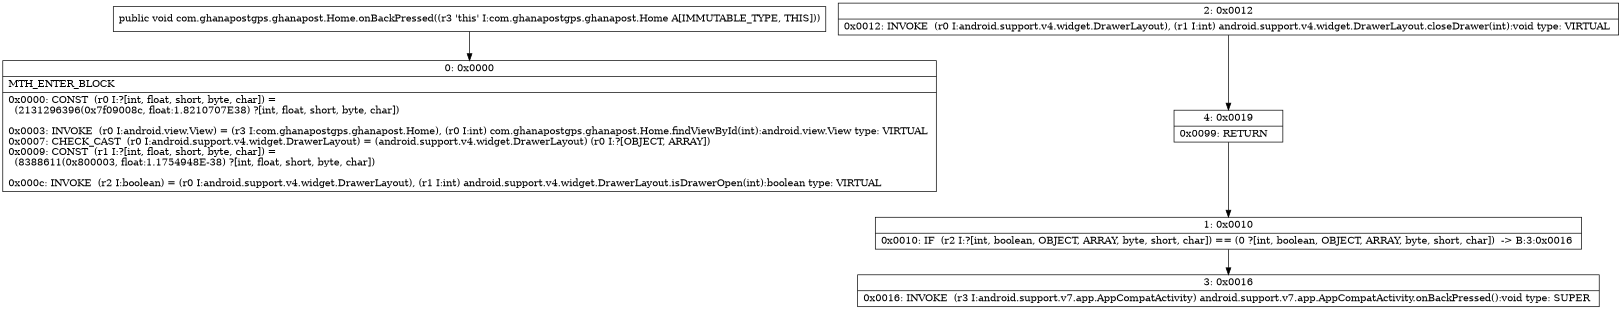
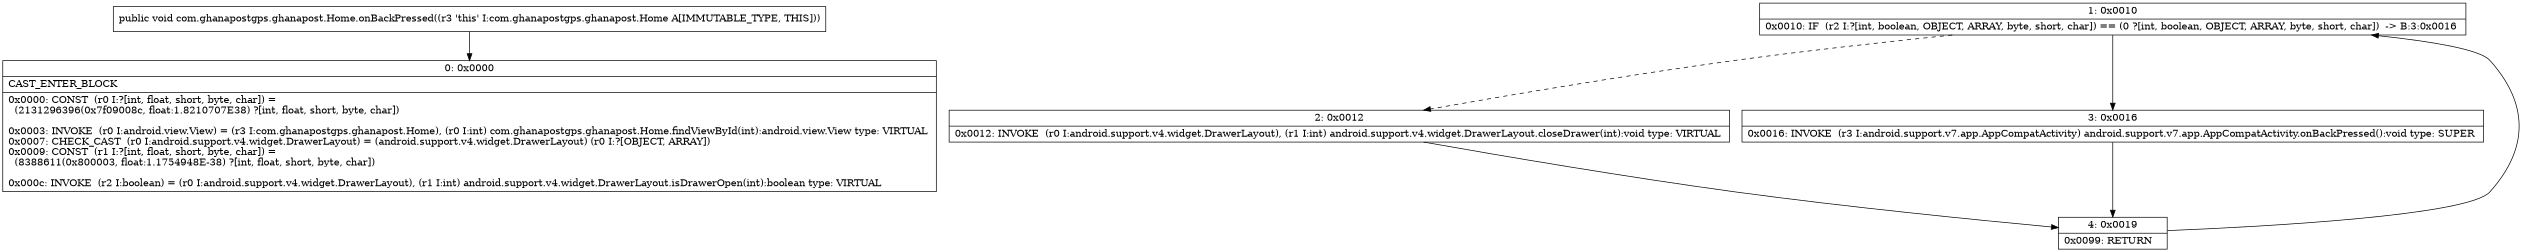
none -> (1691, 67)
(62, 84) -> (63, 84)
none -> (2113, 176)
